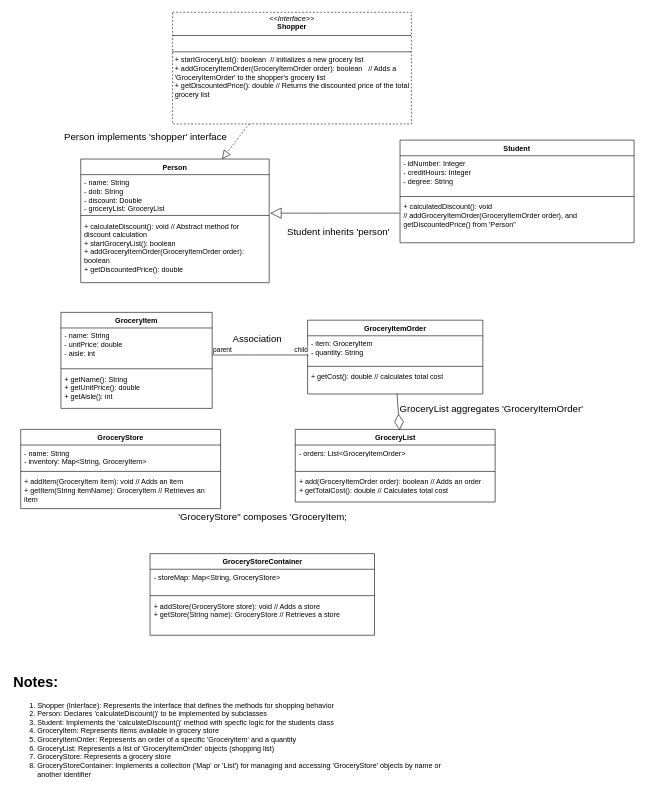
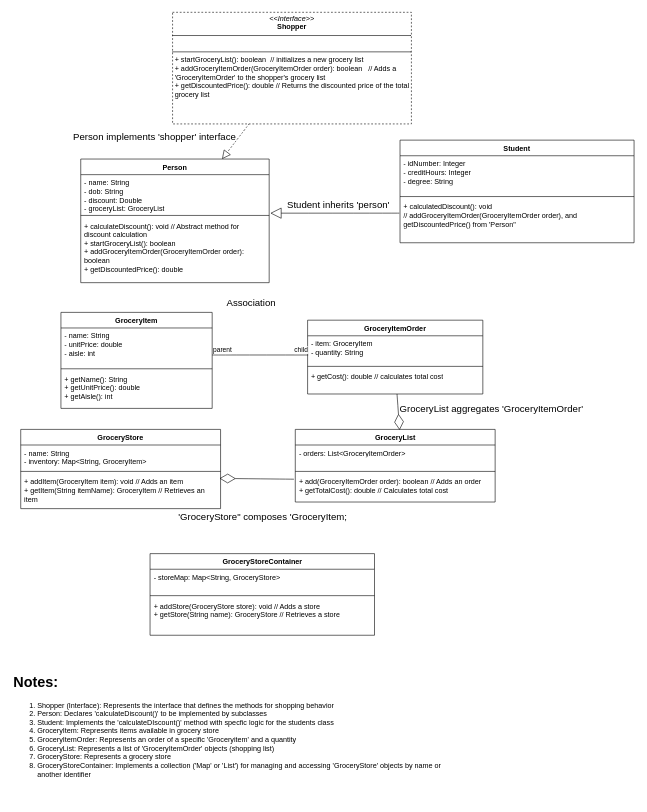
(147, 137) -> (156, 137)
(338, 232) -> (338, 205)
(258, 338) -> (252, 302)
none -> (264, 479)
